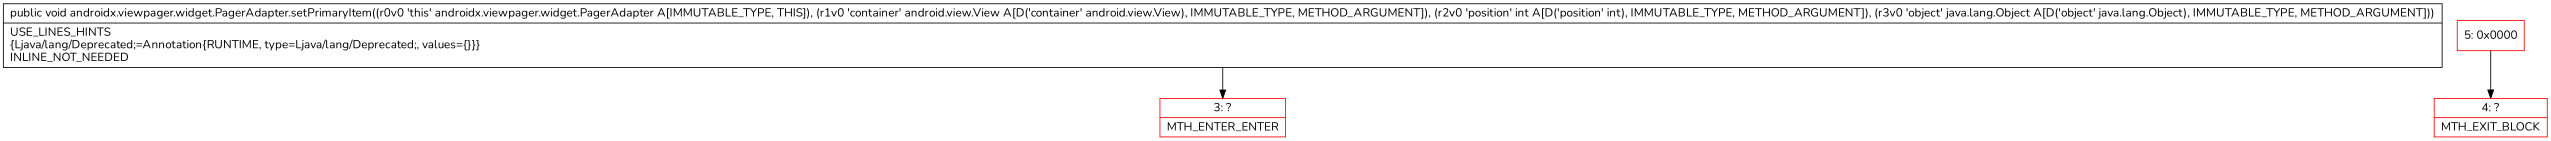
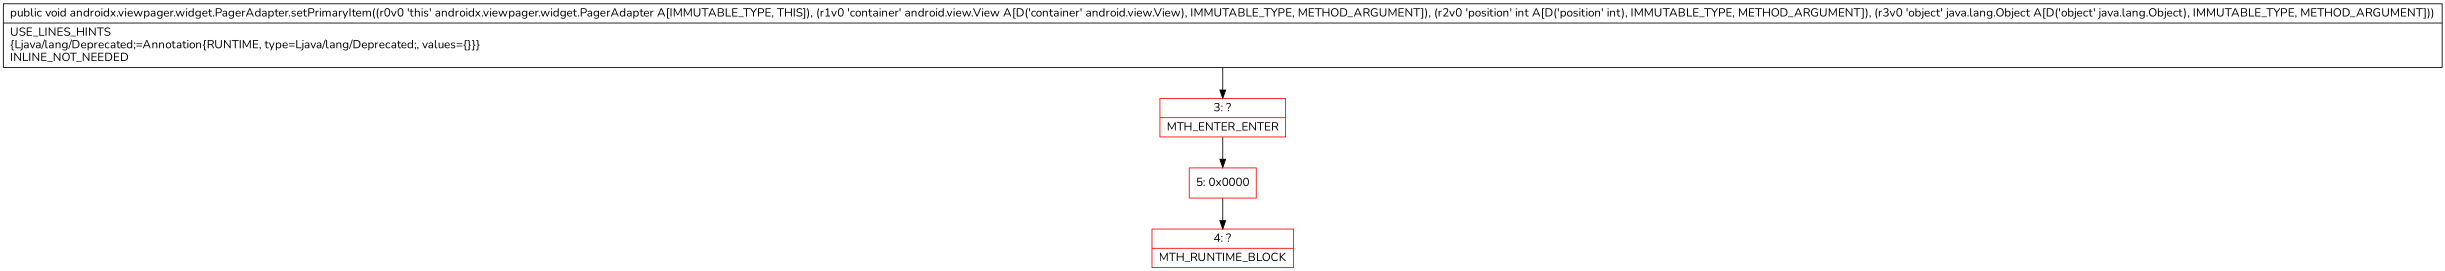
(2491, 127) -> (1223, 258)
none -> (1223, 148)
